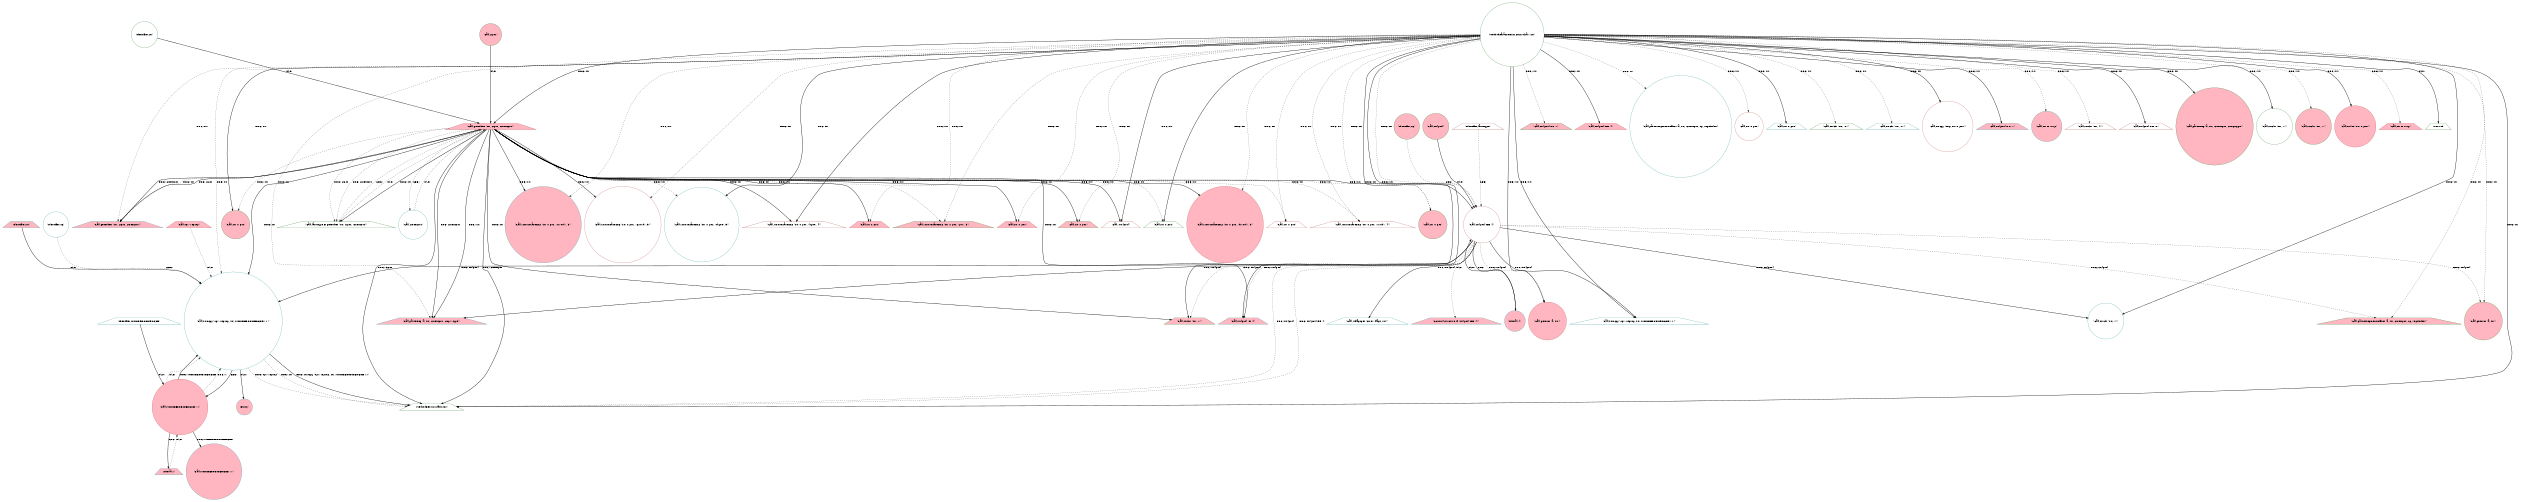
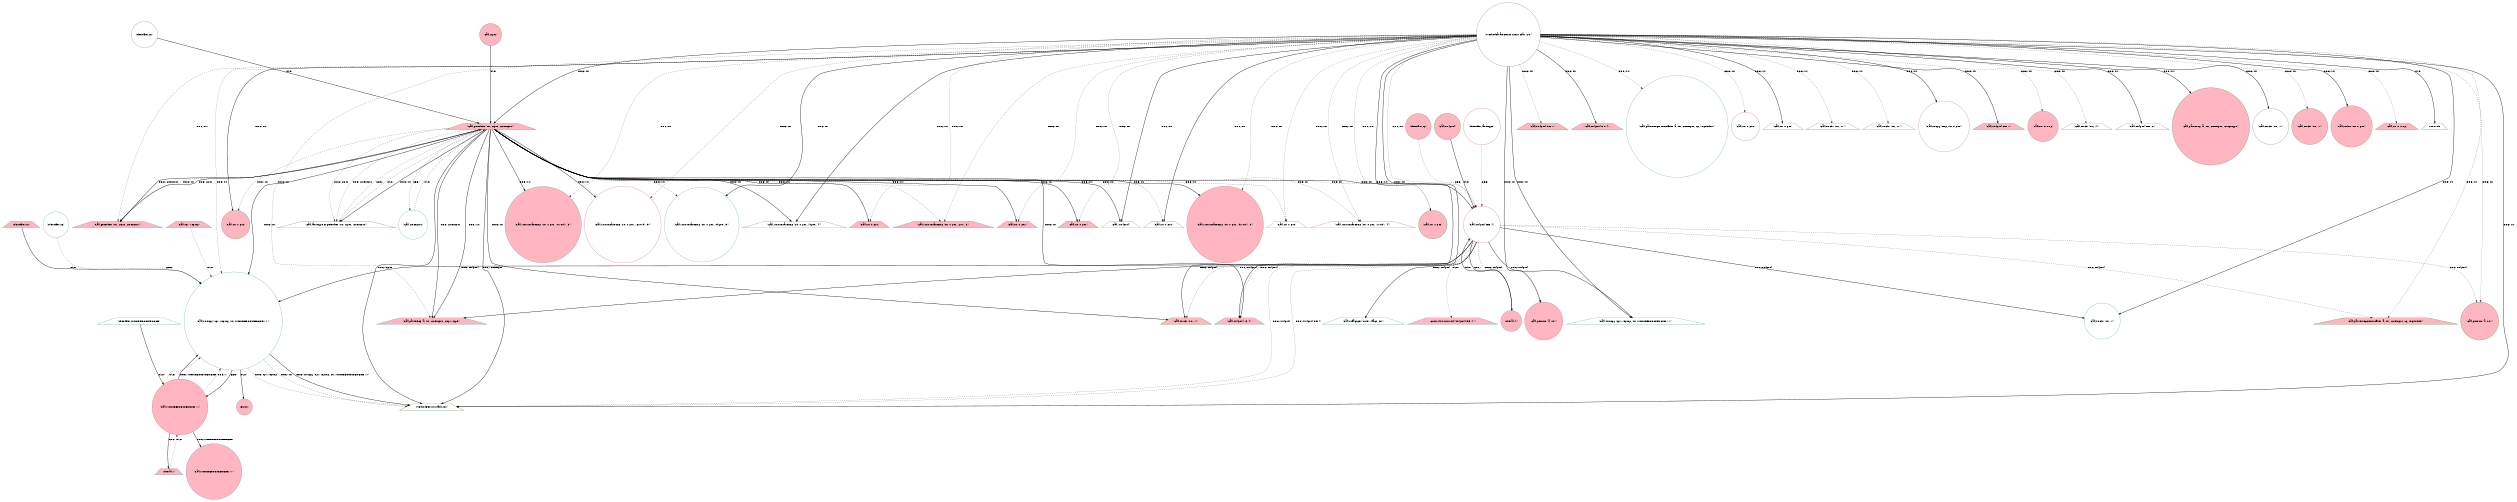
(1478, 126) -> (1482, 126)
